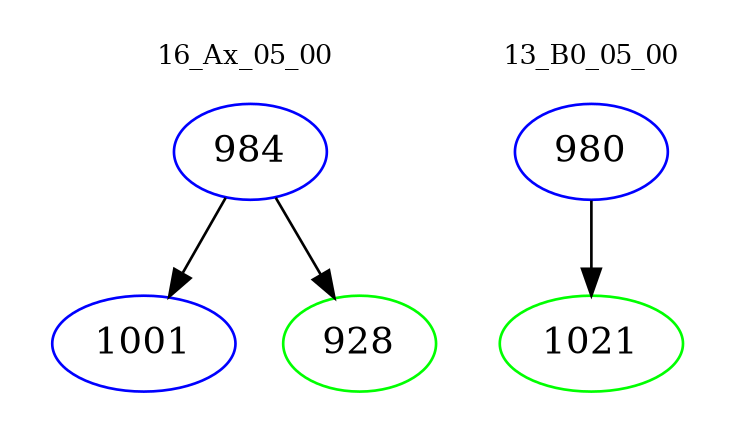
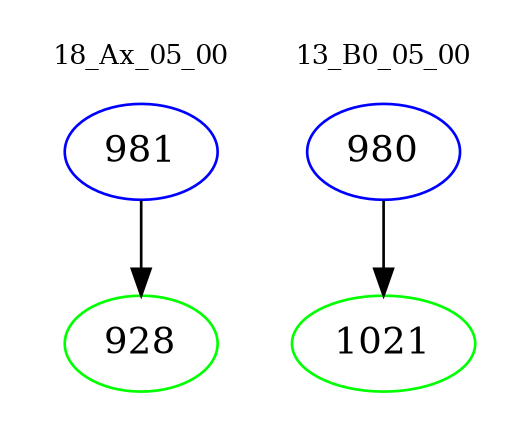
(245, 57) -> (141, 57)
(250, 152) -> (141, 152)
(144, 344) -> none
